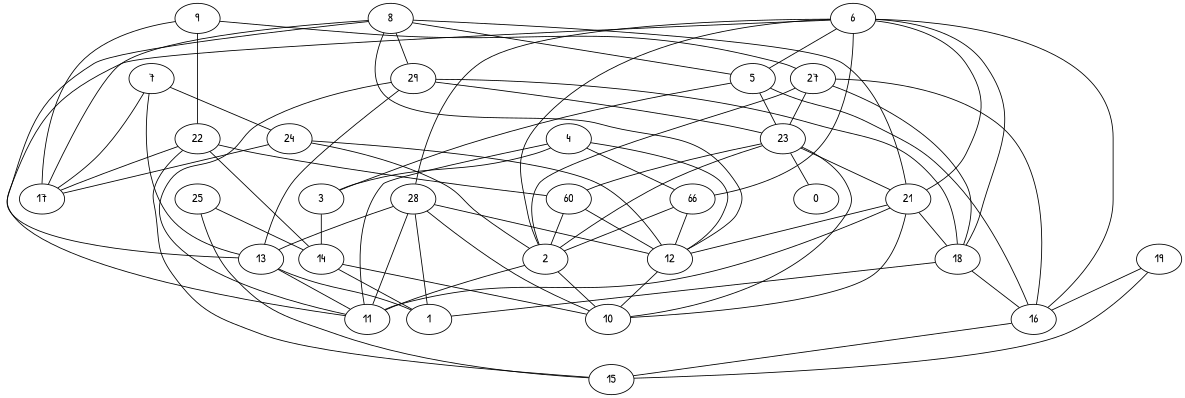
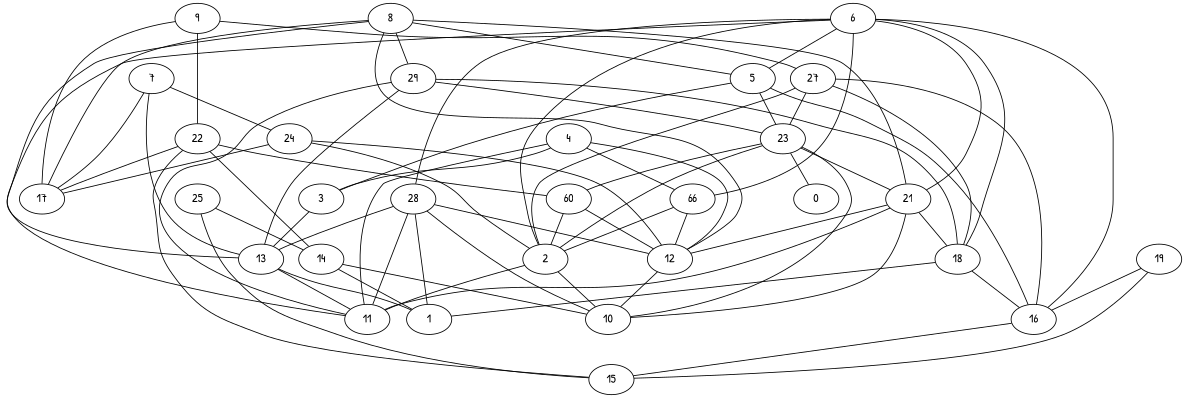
(321, 226) -> (295, 226)
